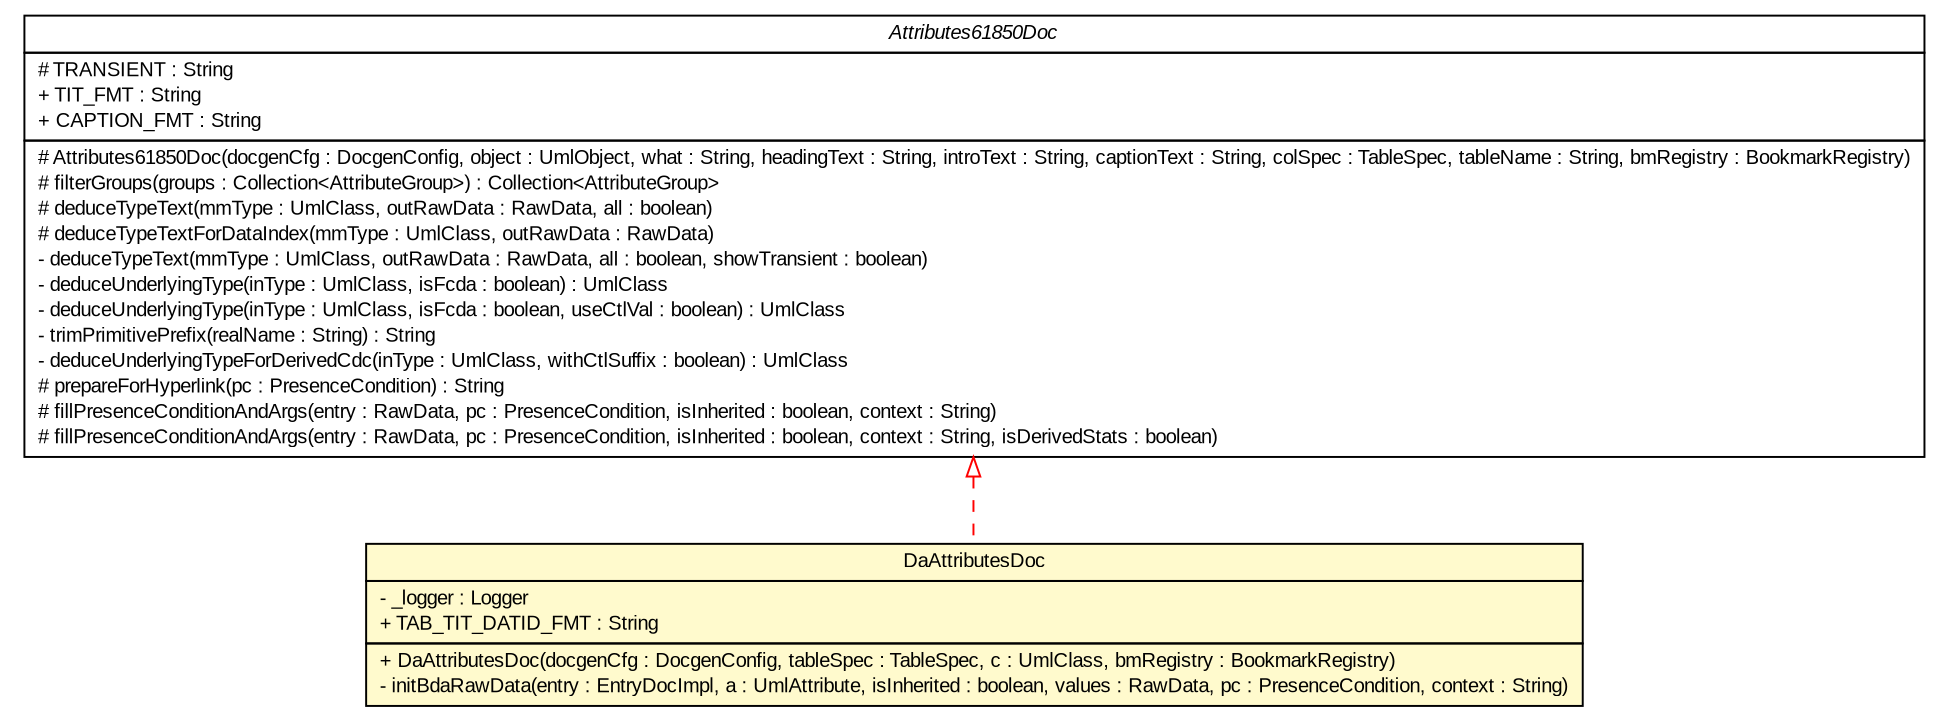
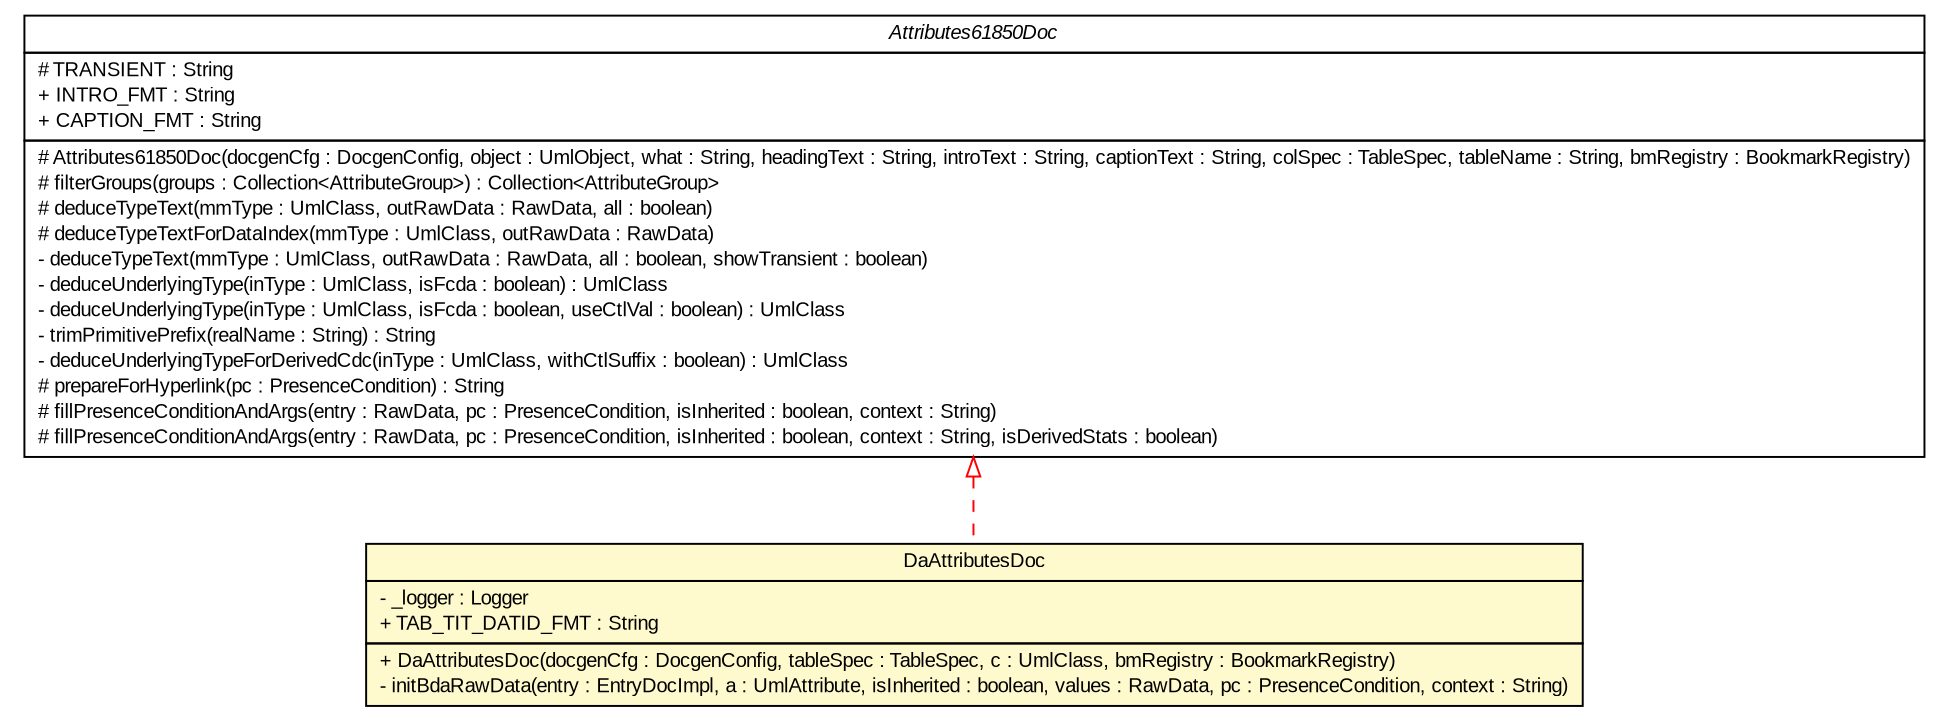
(120, 96) -> (137, 96)
